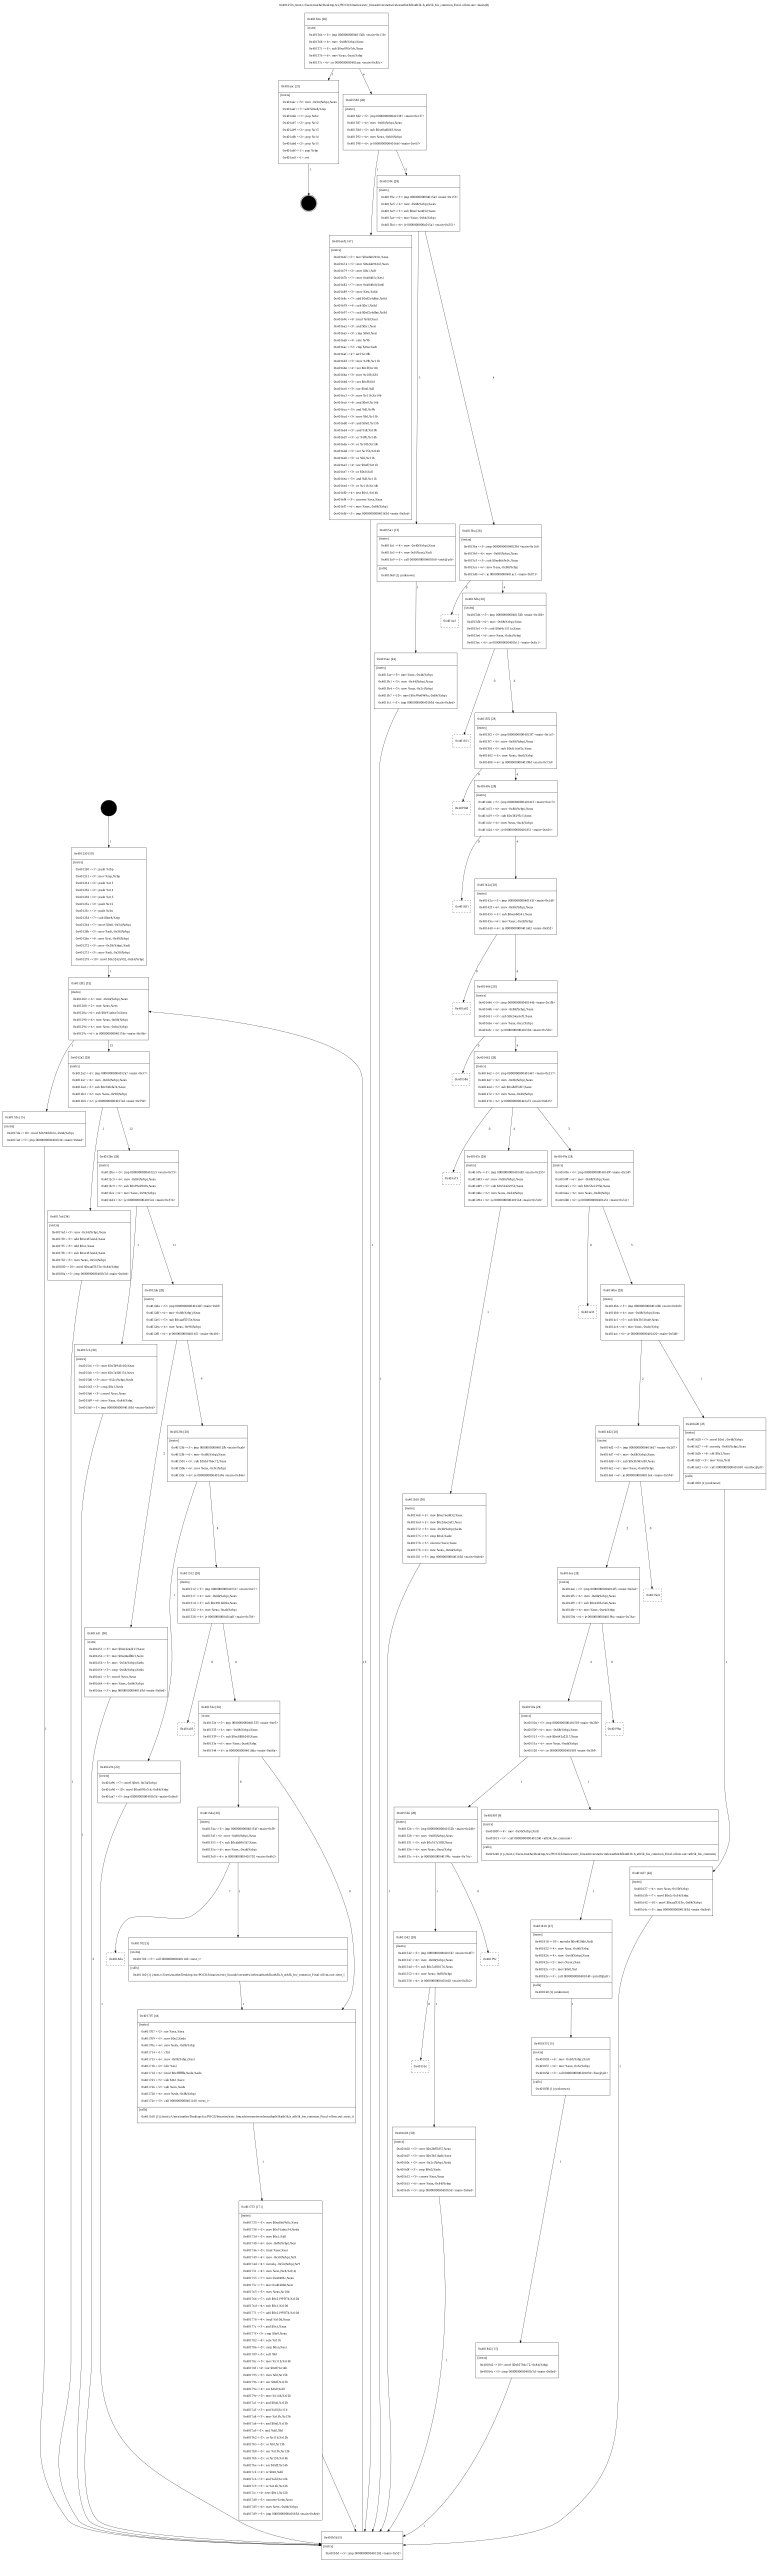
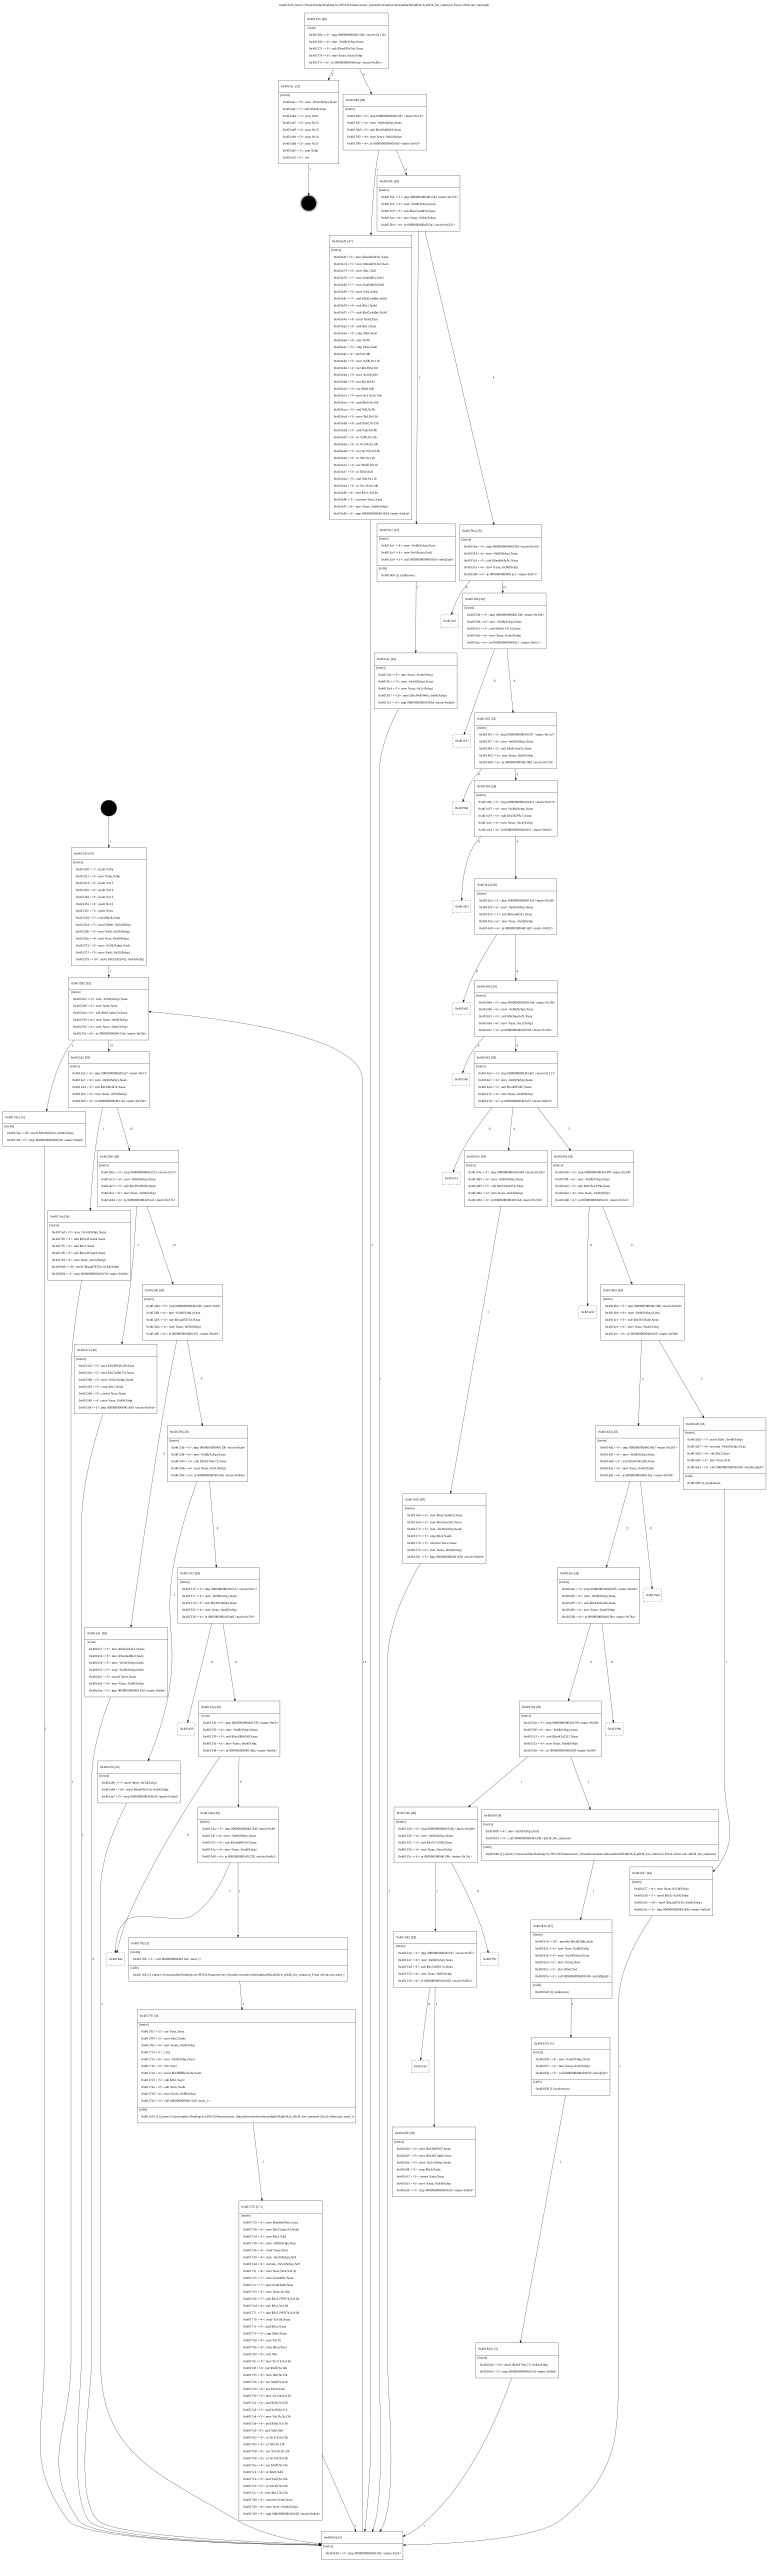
(504, 587) -> (504, 587)
(333, 1875) -> (162, 1850)
(441, 2368) -> none
